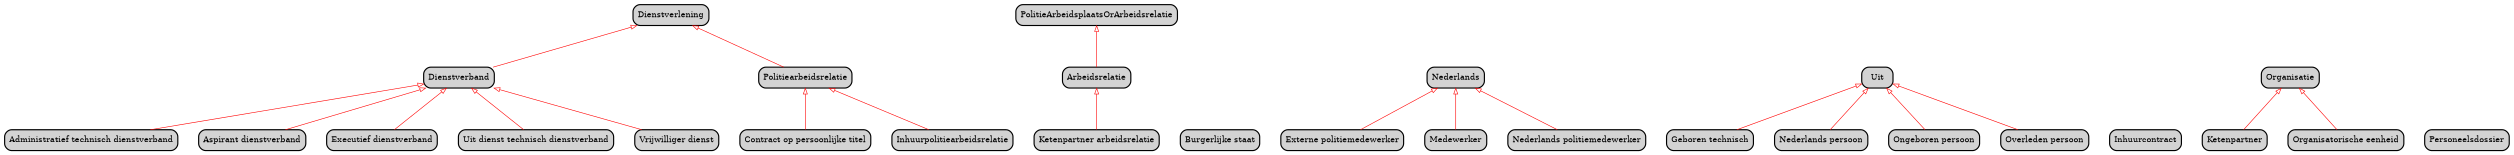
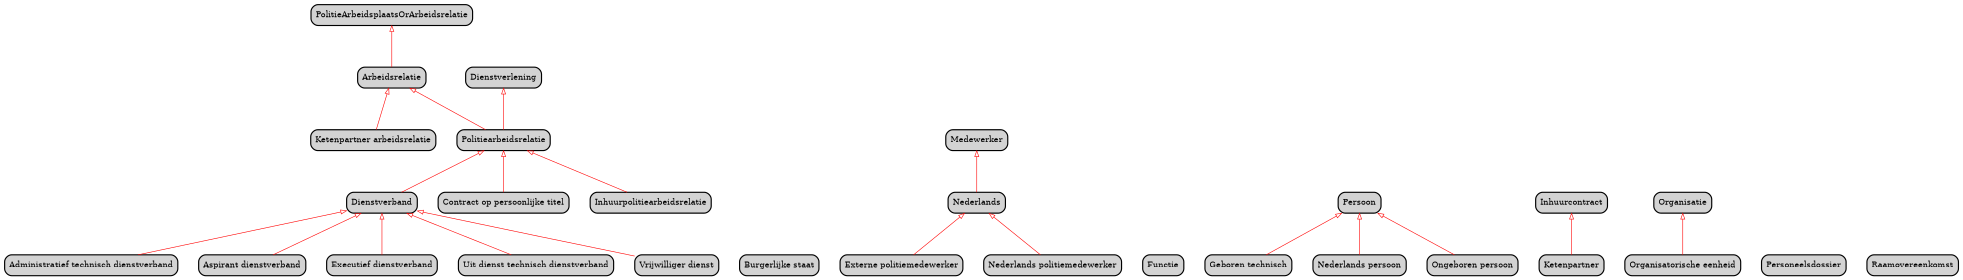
(562, 47) -> (440, 173)
(1877, 78) -> (1360, 203)
none -> (450, 110)
(2260, 111) -> (1572, 237)
(1456, 112) -> (977, 174)
(2045, 140) -> none
none -> (1163, 265)
none -> (1913, 265)
